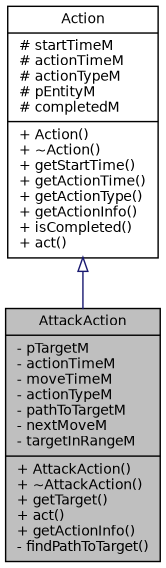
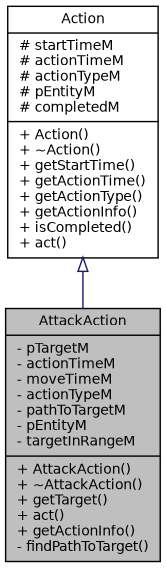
(63, 426) -> (53, 426)
